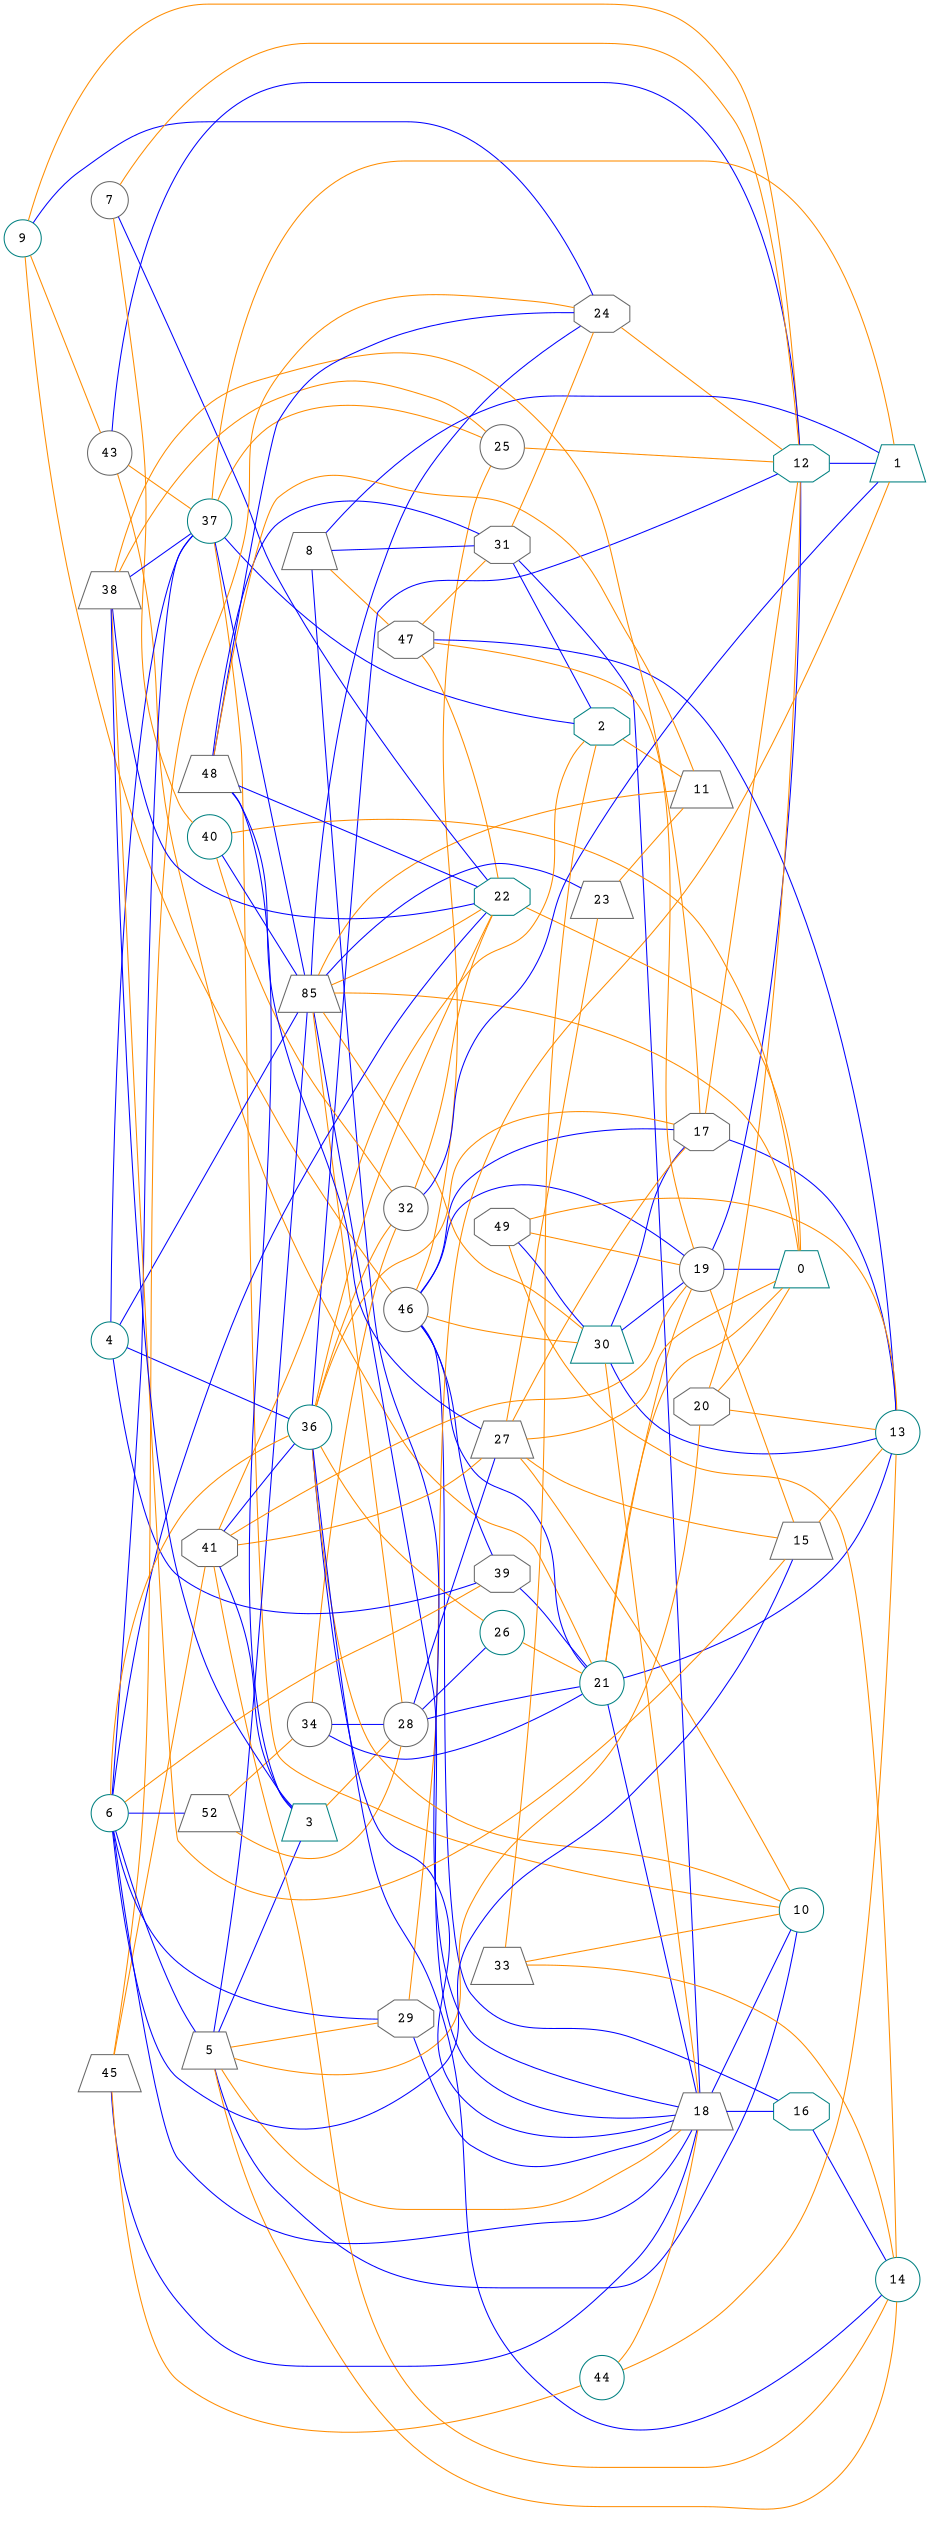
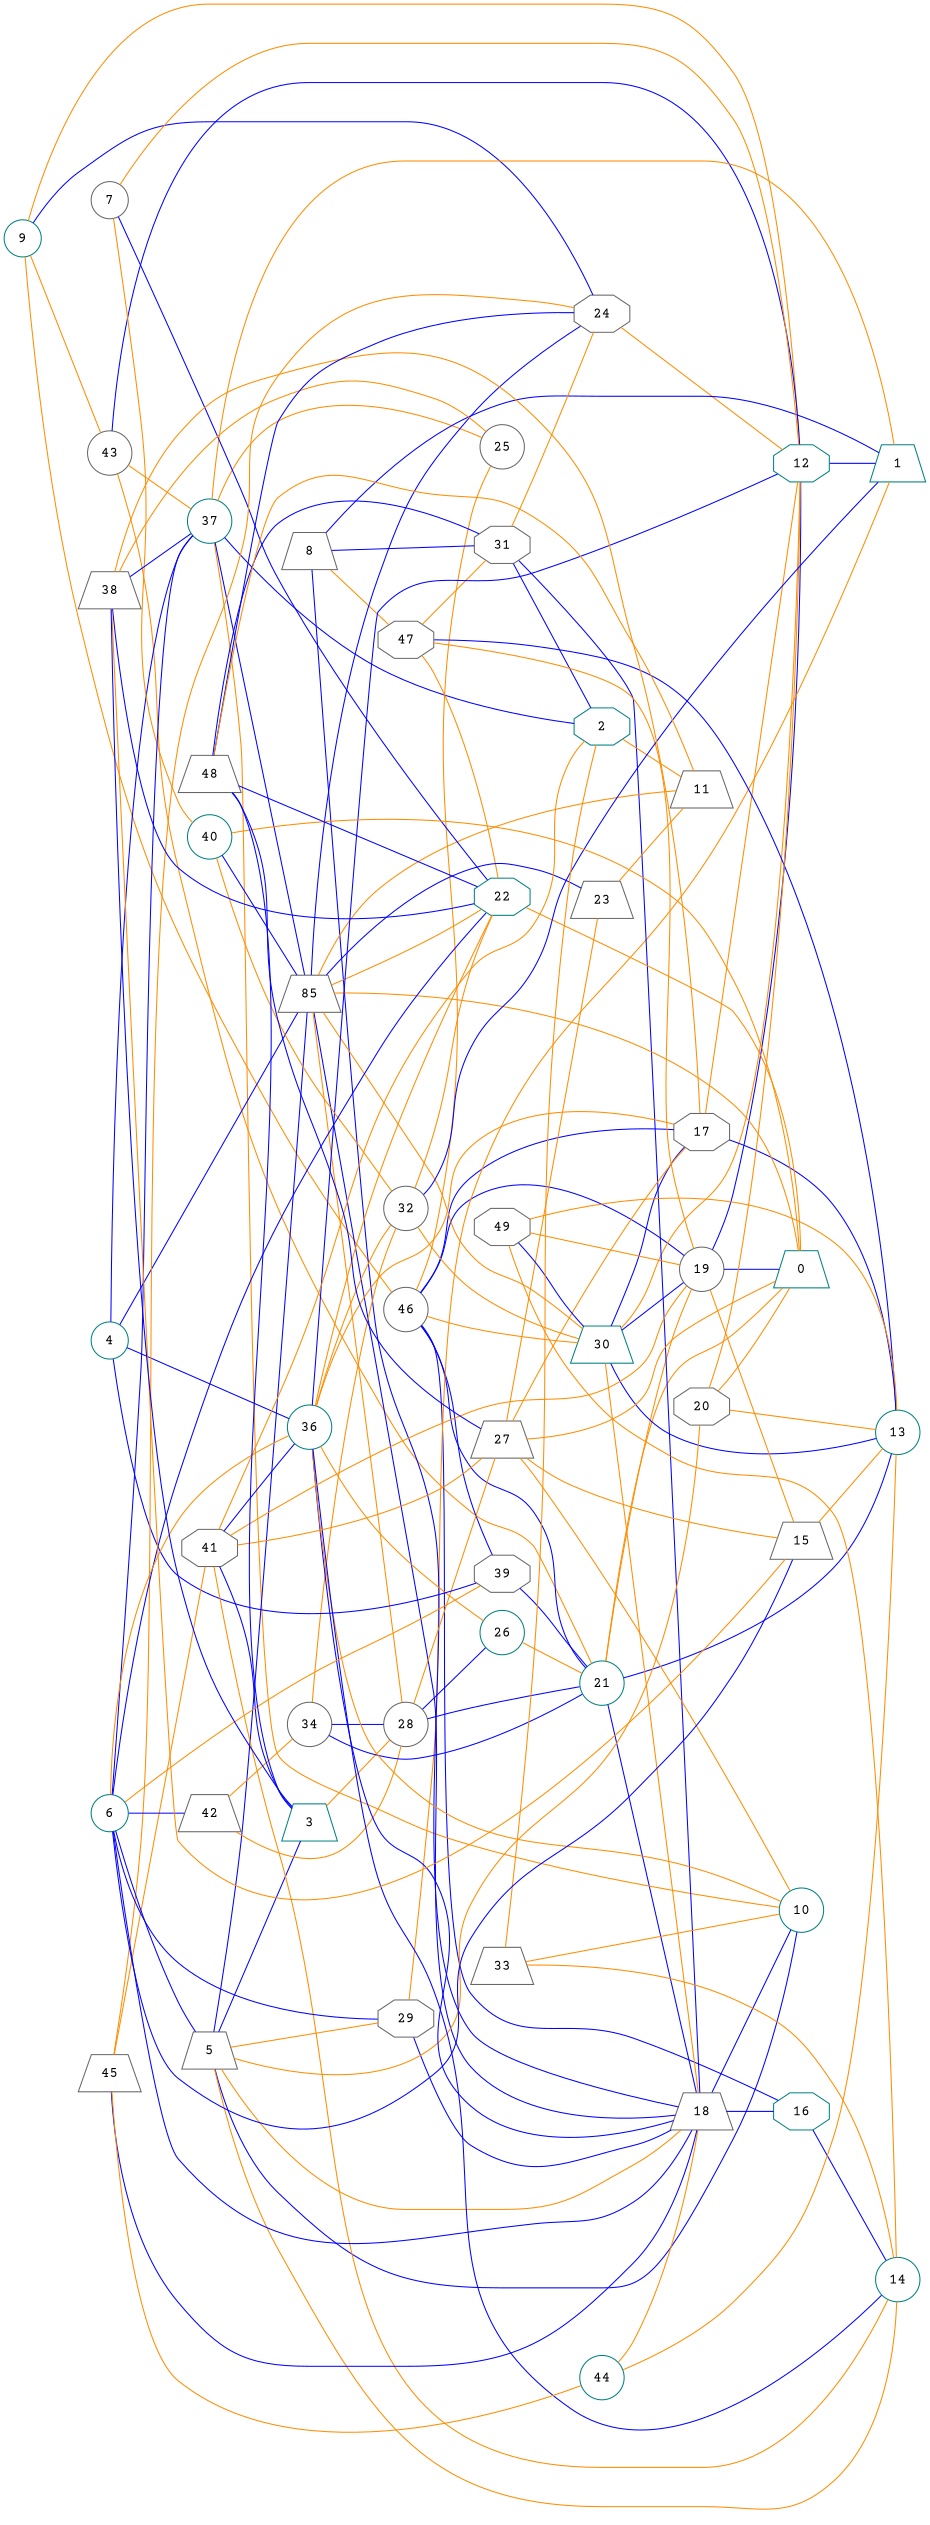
(649, 455) -> (775, 925)
none -> (487, 1300)
(454, 1581) -> (454, 1581)
(210, 1813) -> (210, 1813)
